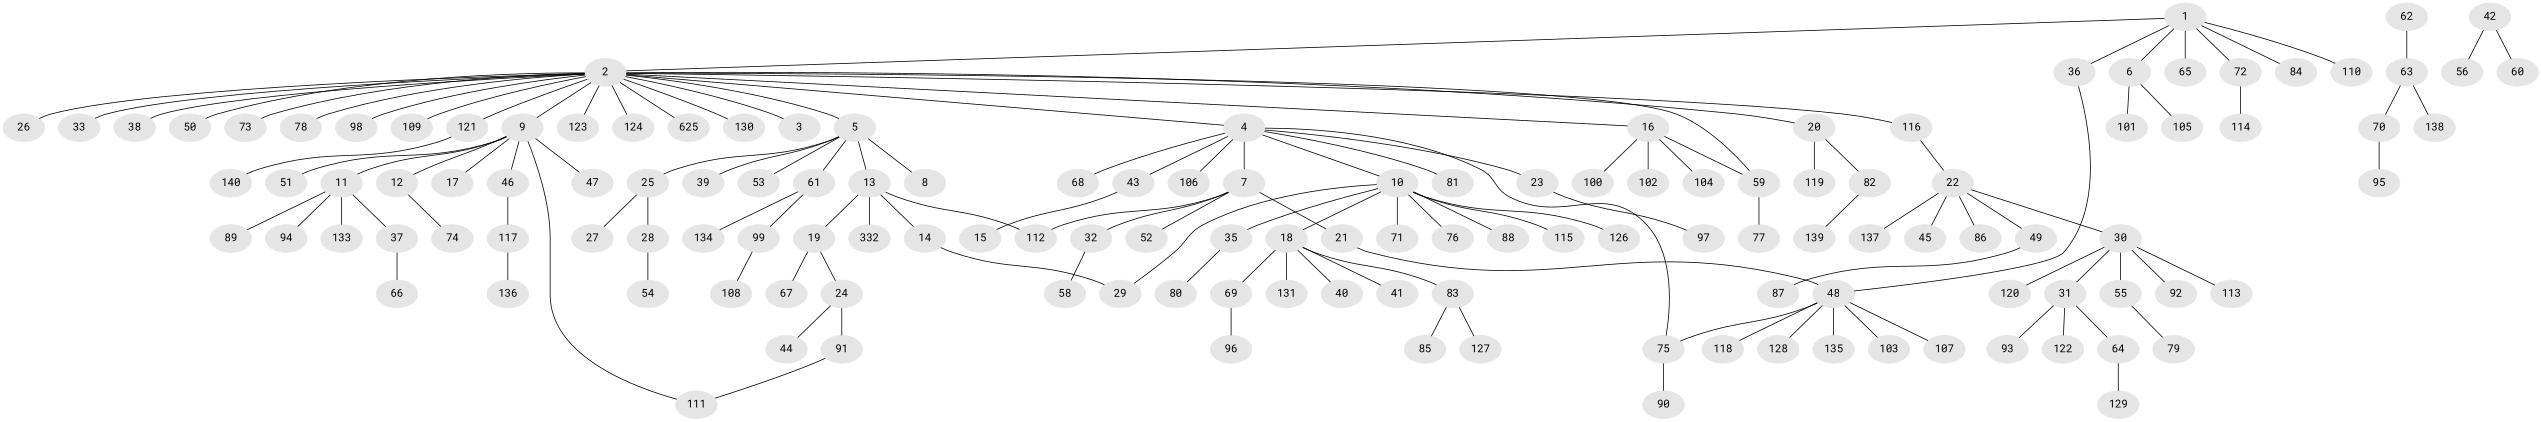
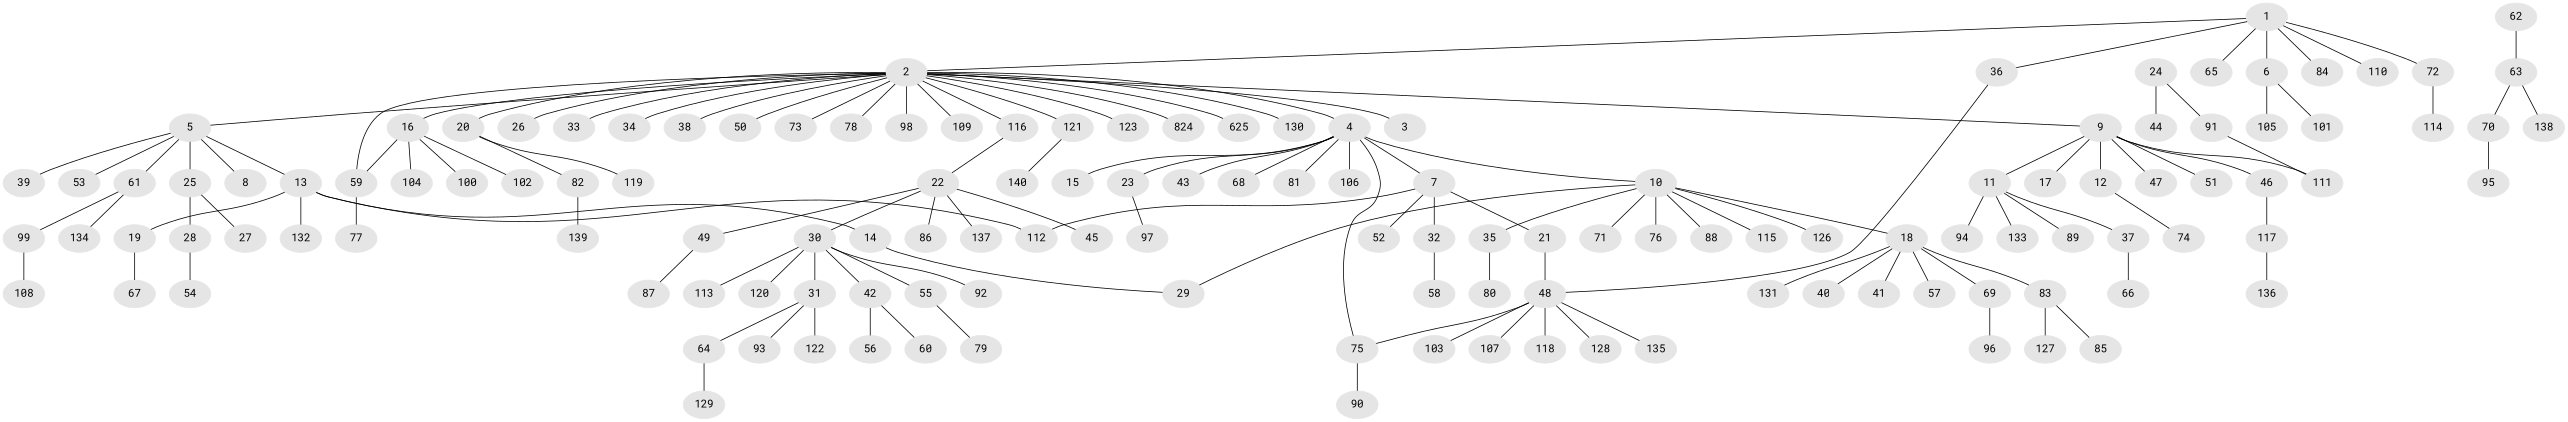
none -> (629, 128)
(633, 128) -> (1183, 128)
(1057, 211) -> (1192, 156)
(869, 239) -> (301, 239)
(828, 266) -> none
none -> (842, 266)
none -> (1934, 294)
